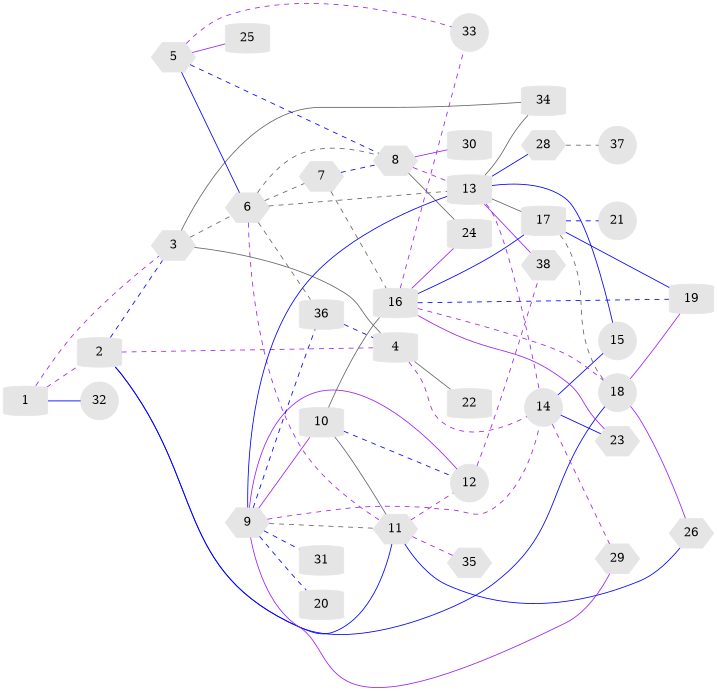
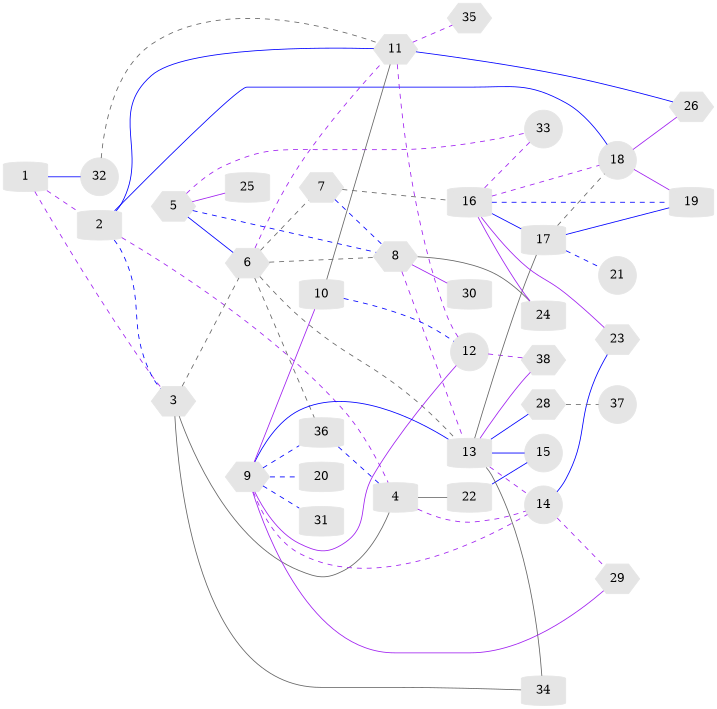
(351, 361) -> none
(581, 374) -> (510, 473)
(322, 526) -> (200, 24)
